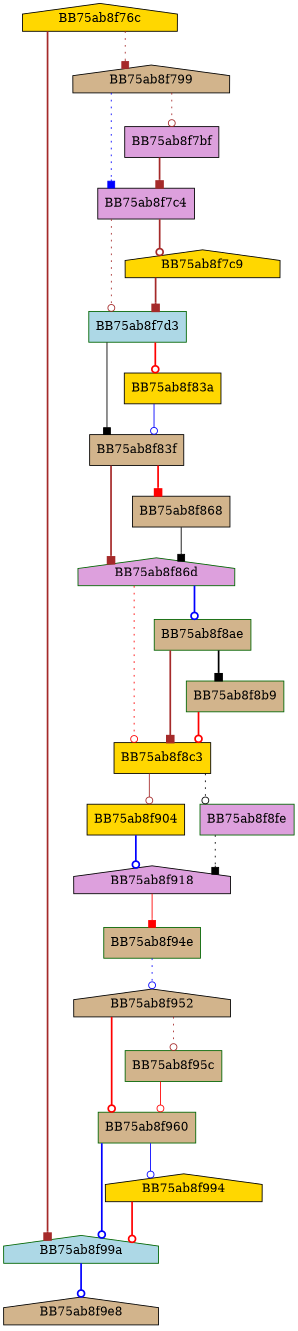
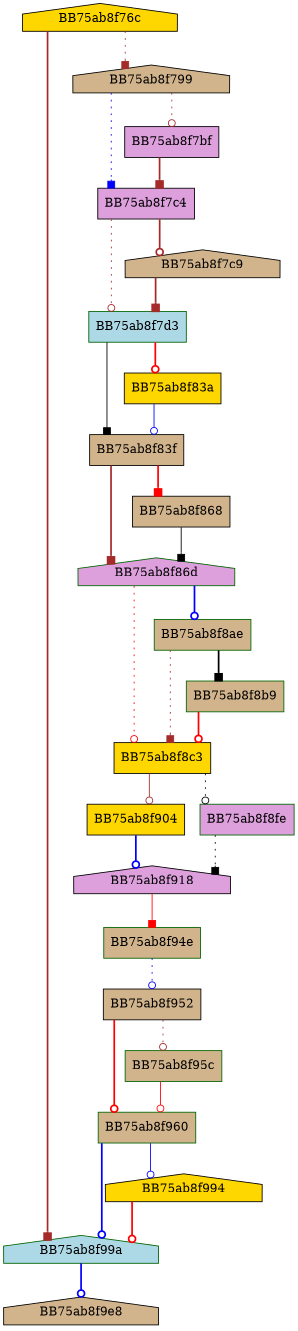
(203, 265) -> (203, 265)
(170, 692) -> (170, 692)
(152, 1004) -> (152, 1004)
